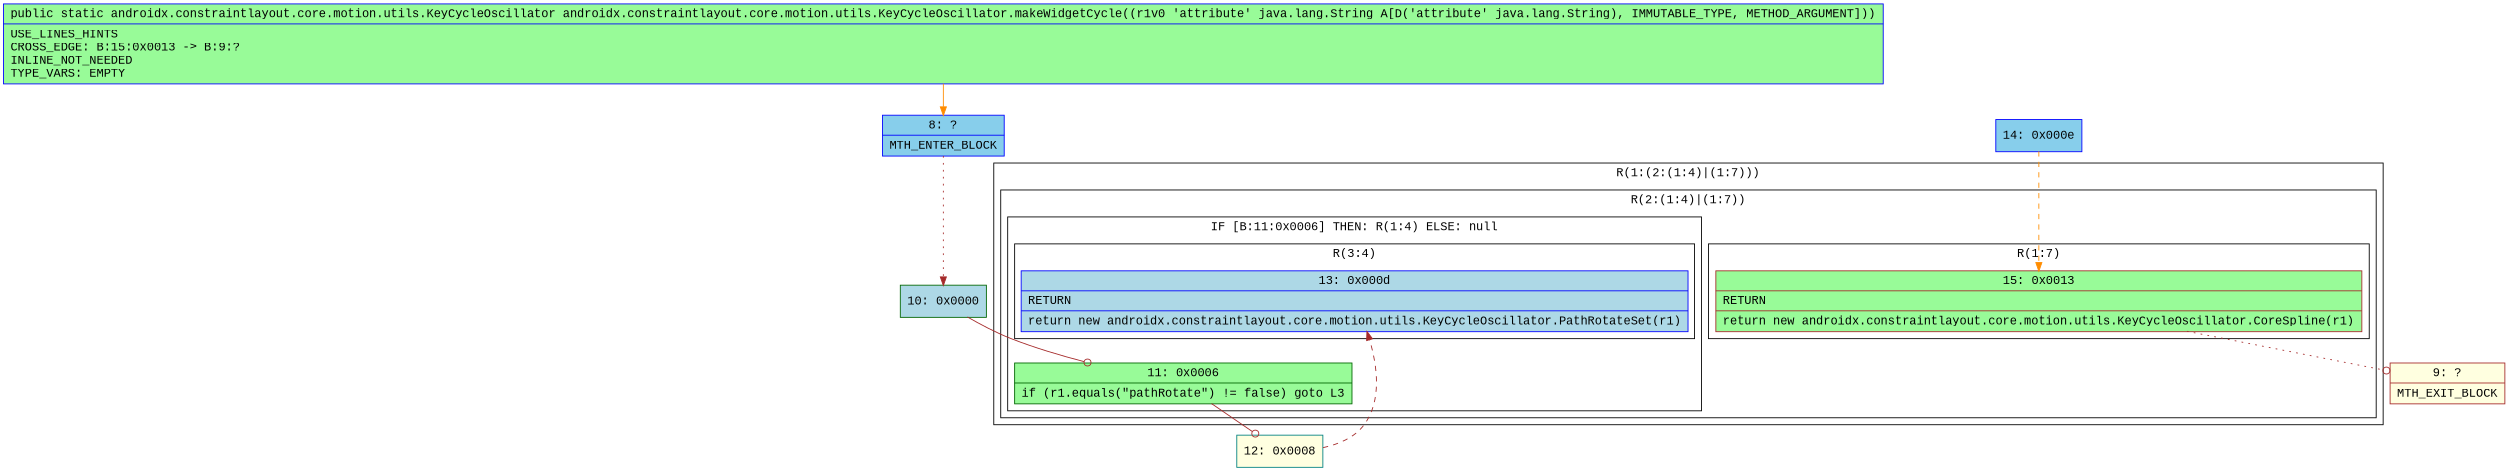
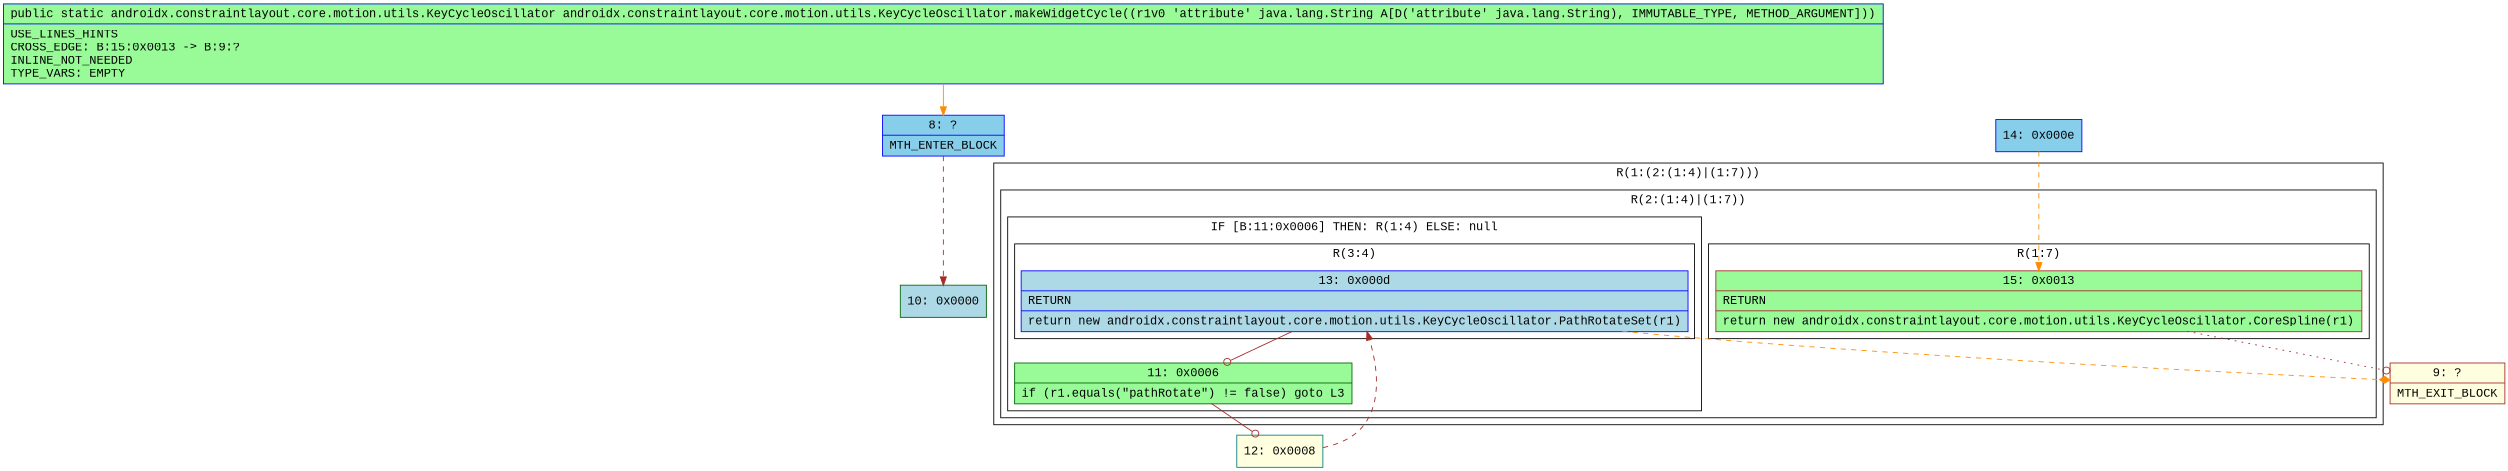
(943, 216) -> (943, 216)
(1027, 345) -> (1261, 346)
none -> (2001, 359)
